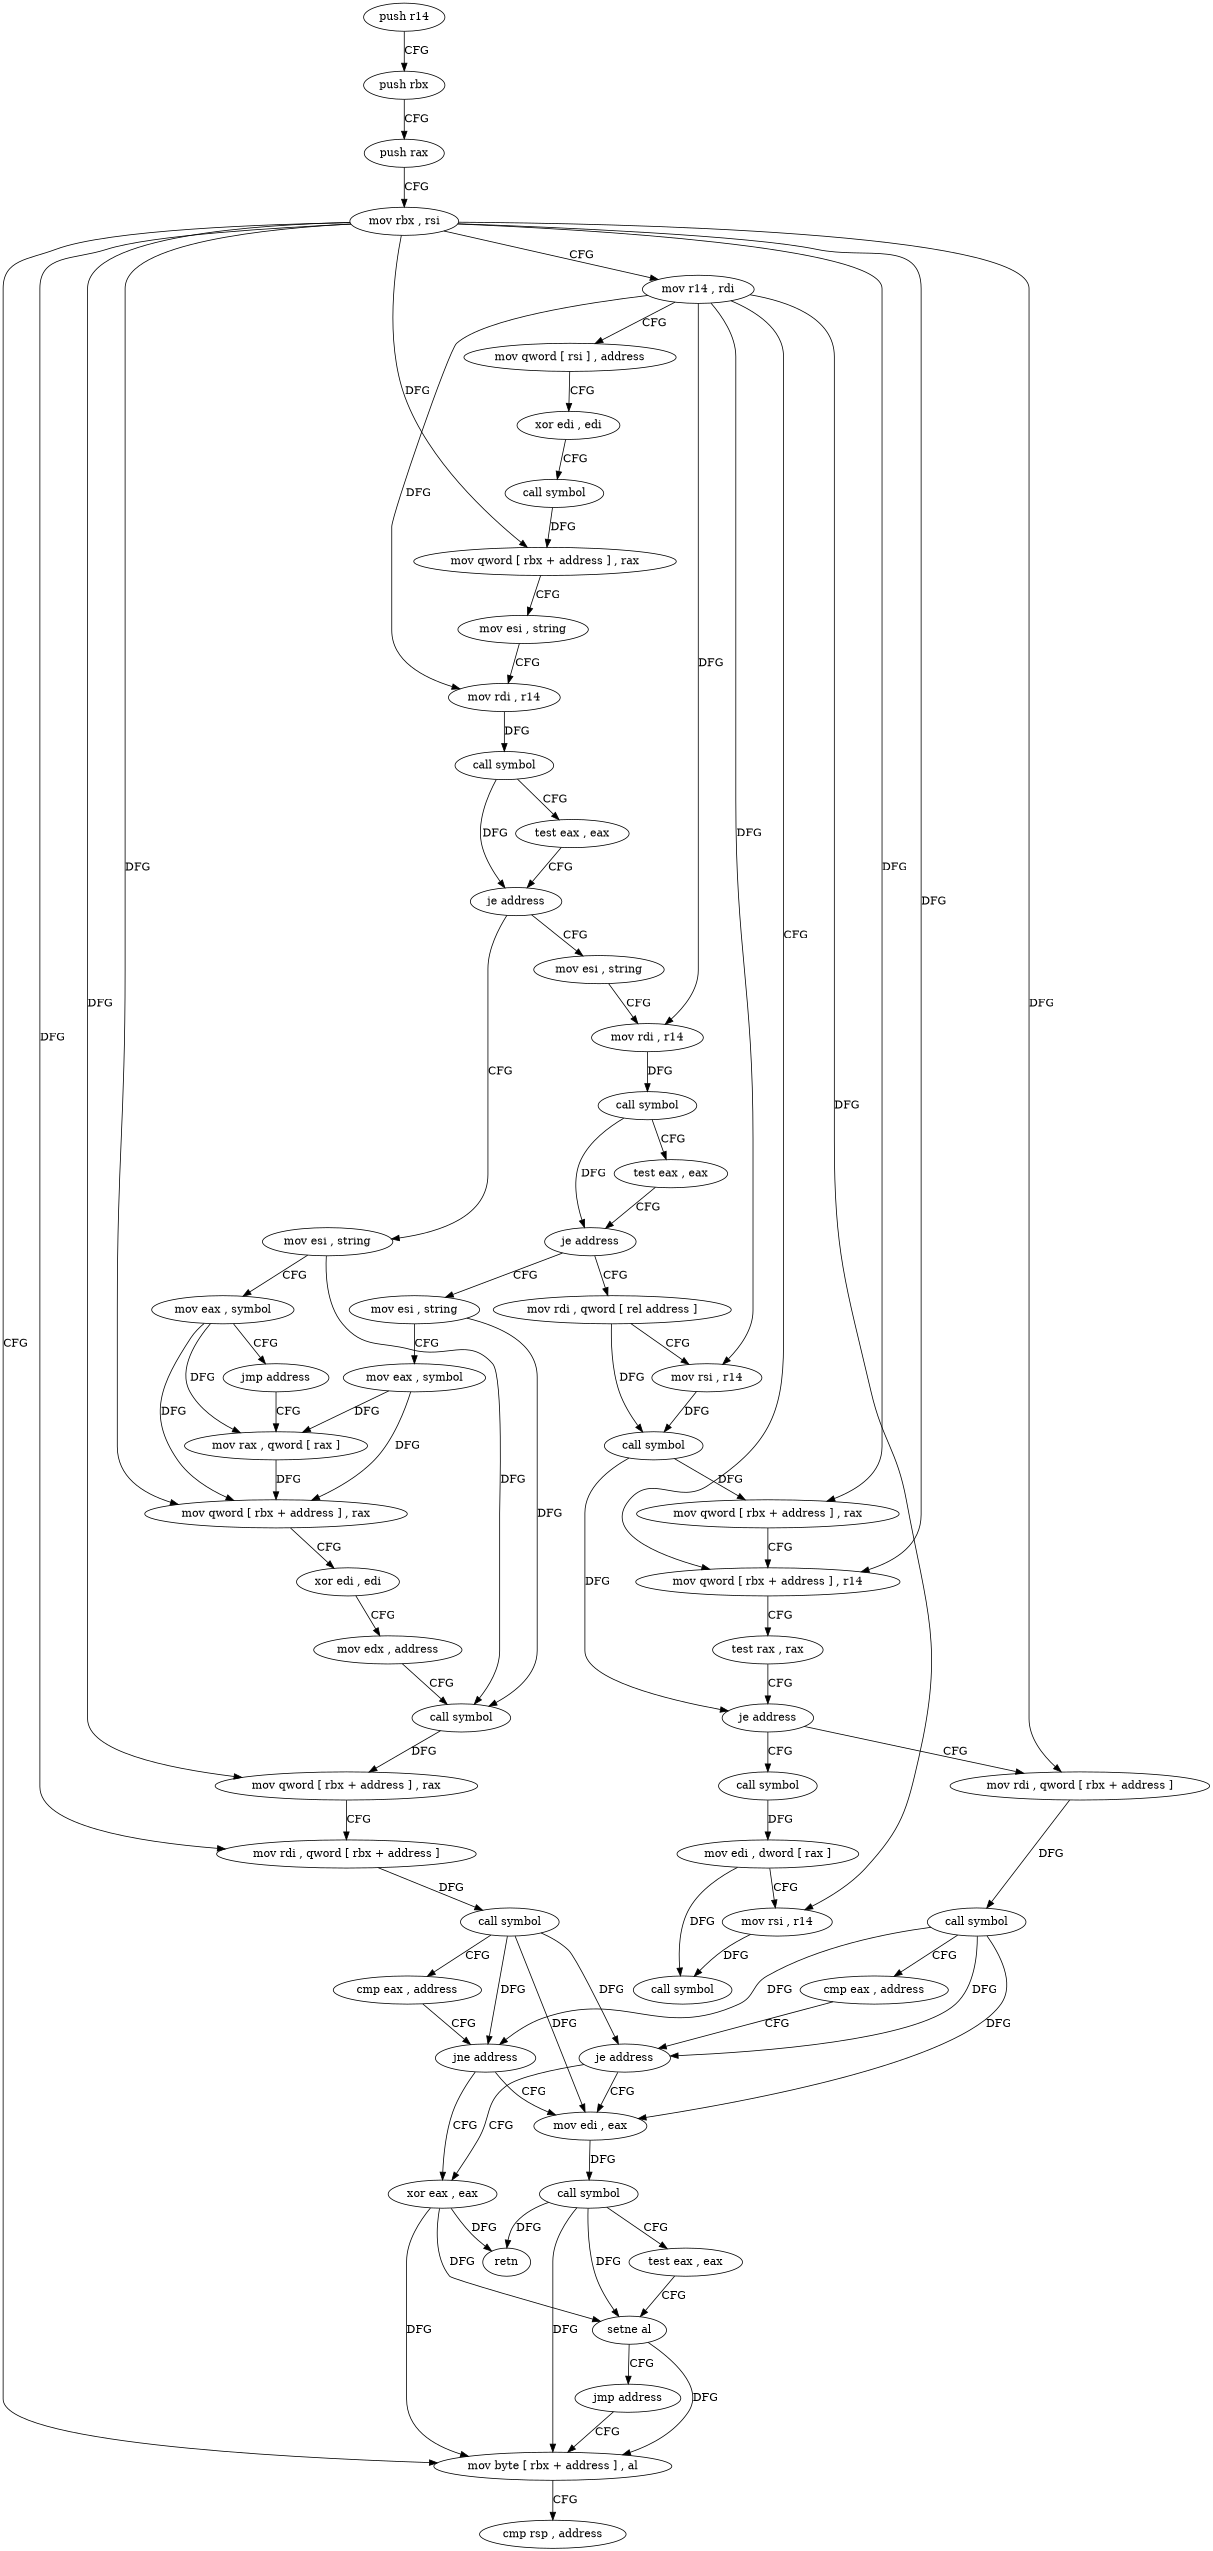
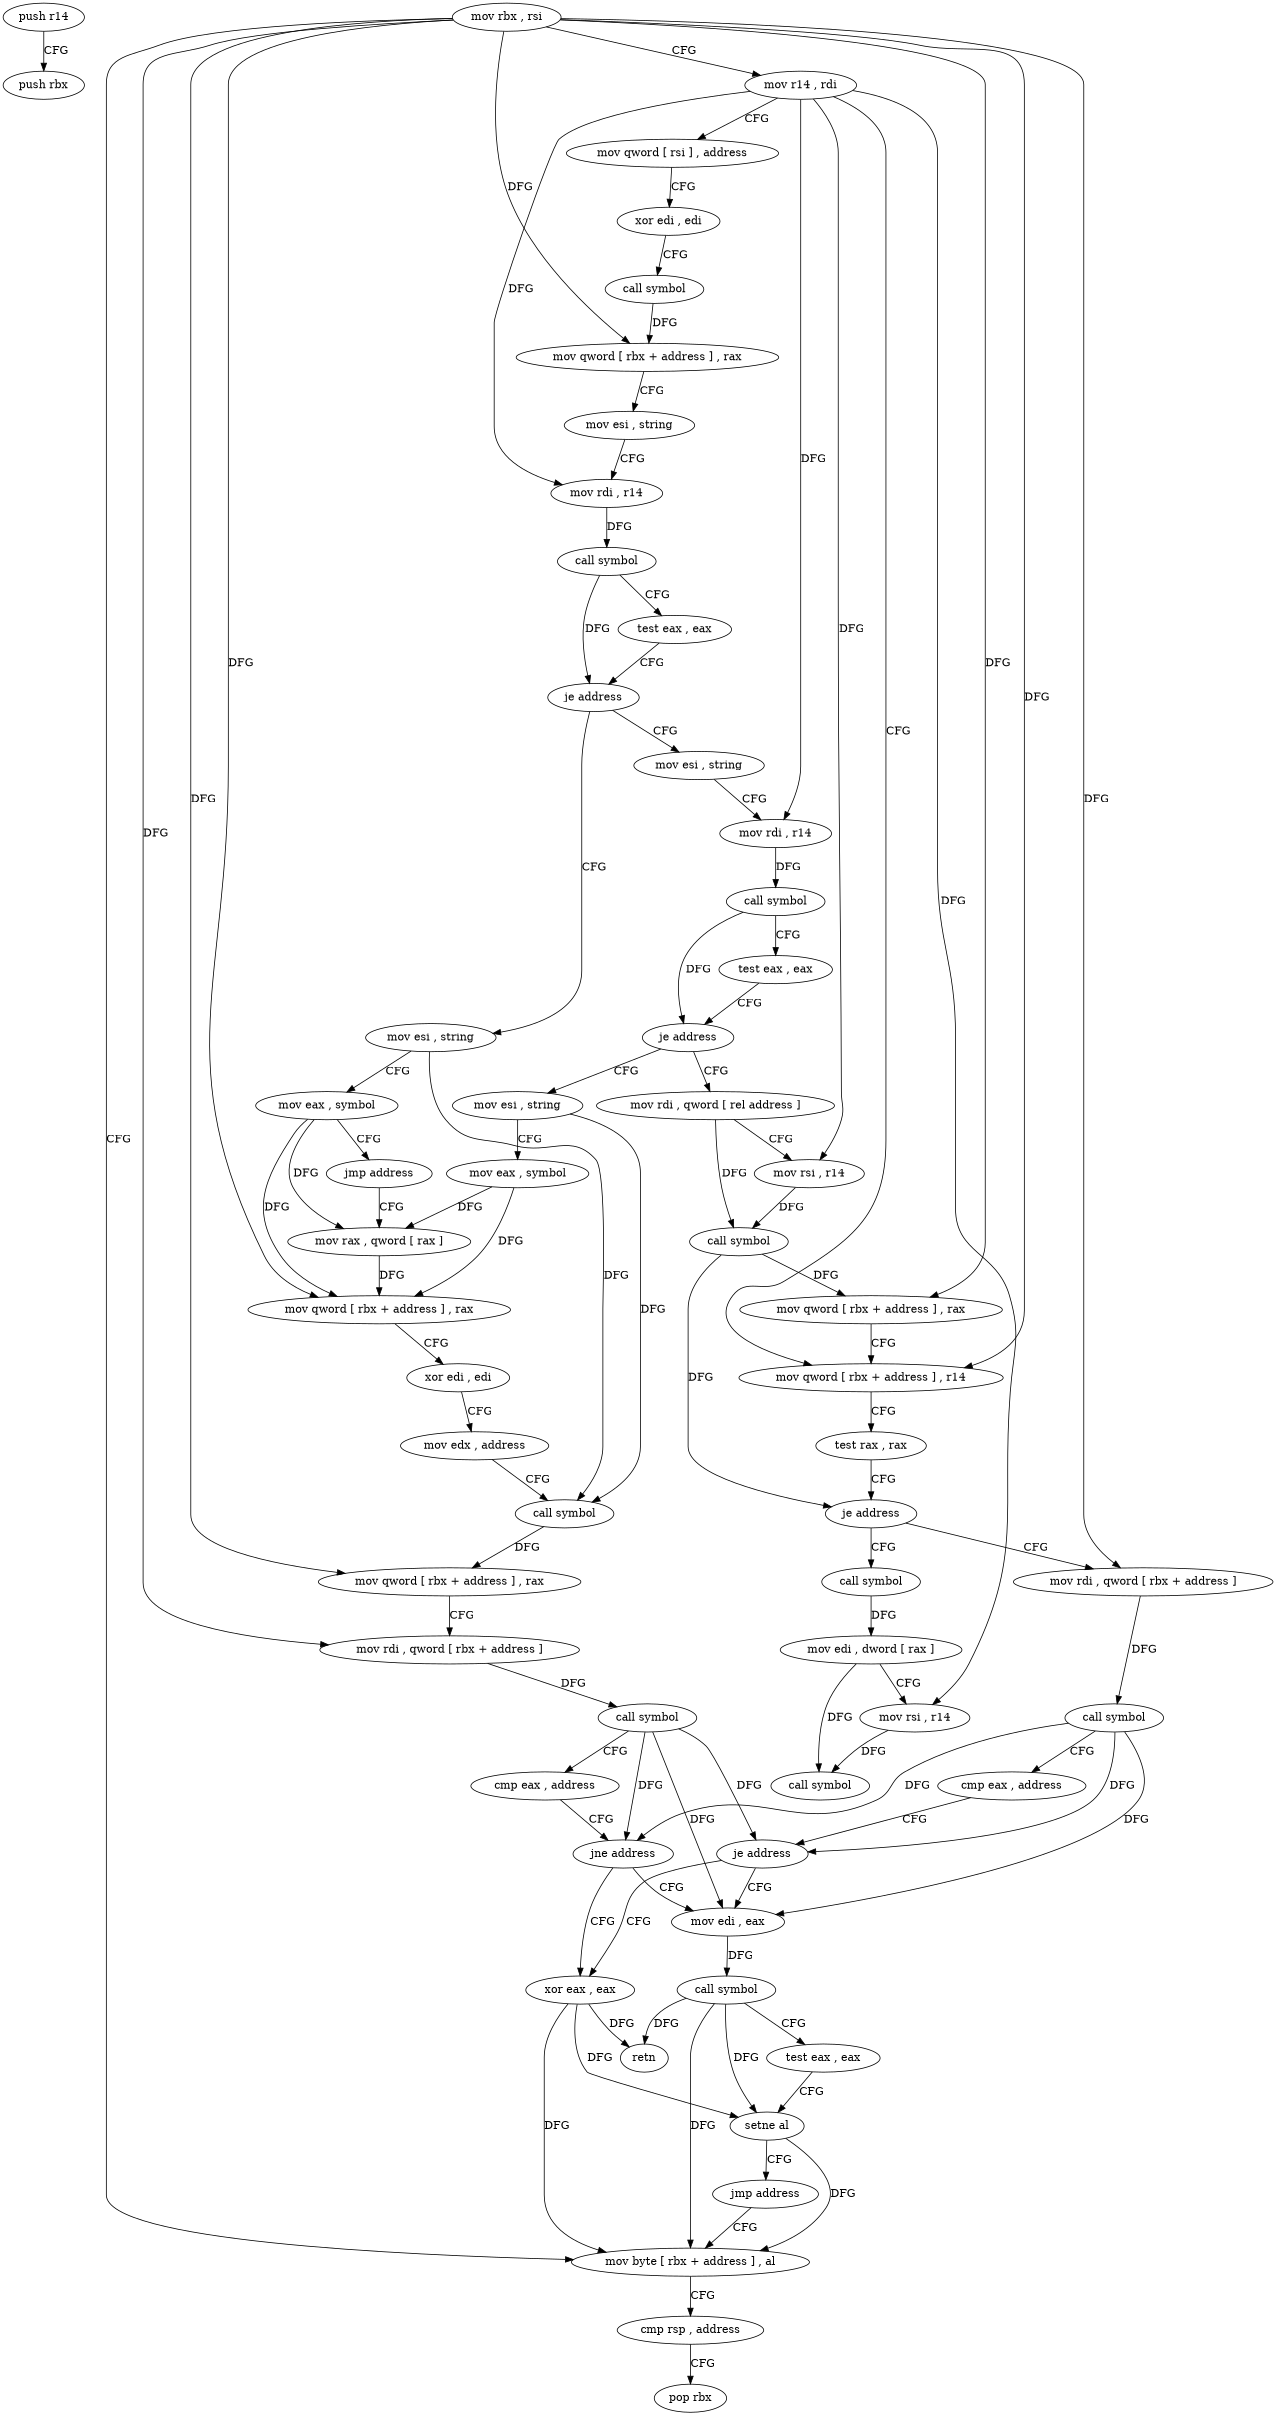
(404, 153) -> none
none -> (690, 2398)
